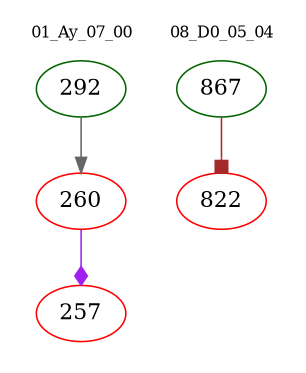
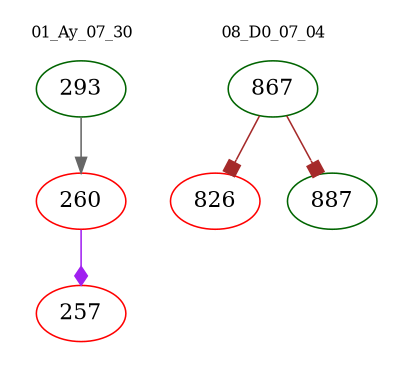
(82, 34) -> (82, 34)
(222, 34) -> (274, 34)
(81, 89) -> (81, 89)
(221, 201) -> (215, 201)
none -> (332, 201)
